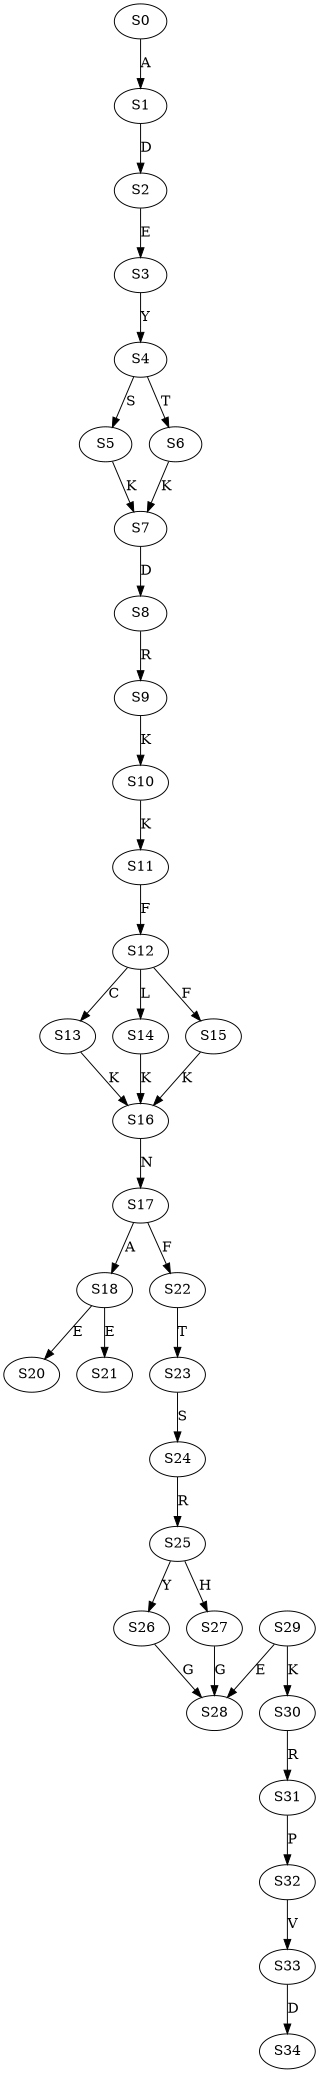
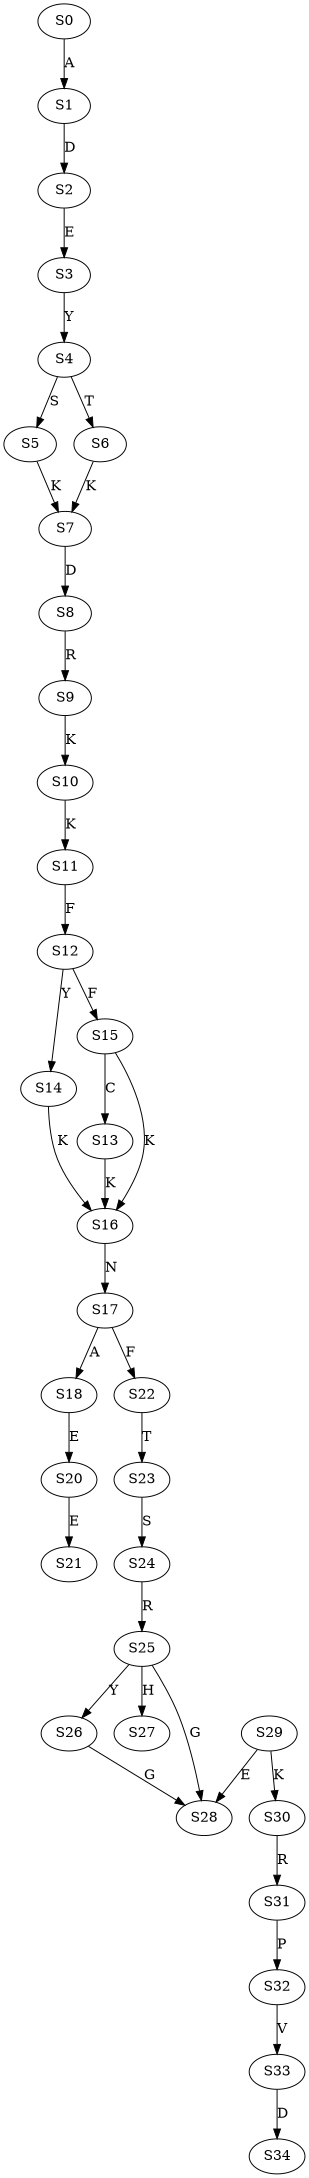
(107, 990) -> (105, 1084)
(145, 994) -> (66, 994)
(105, 1328) -> (69, 1517)
(214, 1666) -> (182, 1726)
